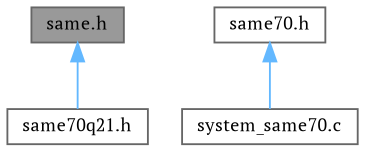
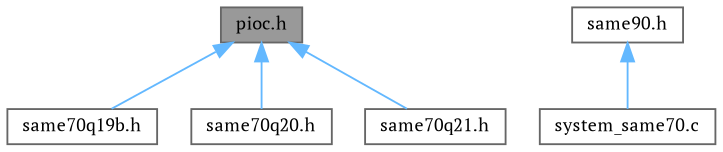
(78, 25) -> (262, 25)
(270, 25) -> (628, 25)
none -> (82, 127)
none -> (262, 127)
